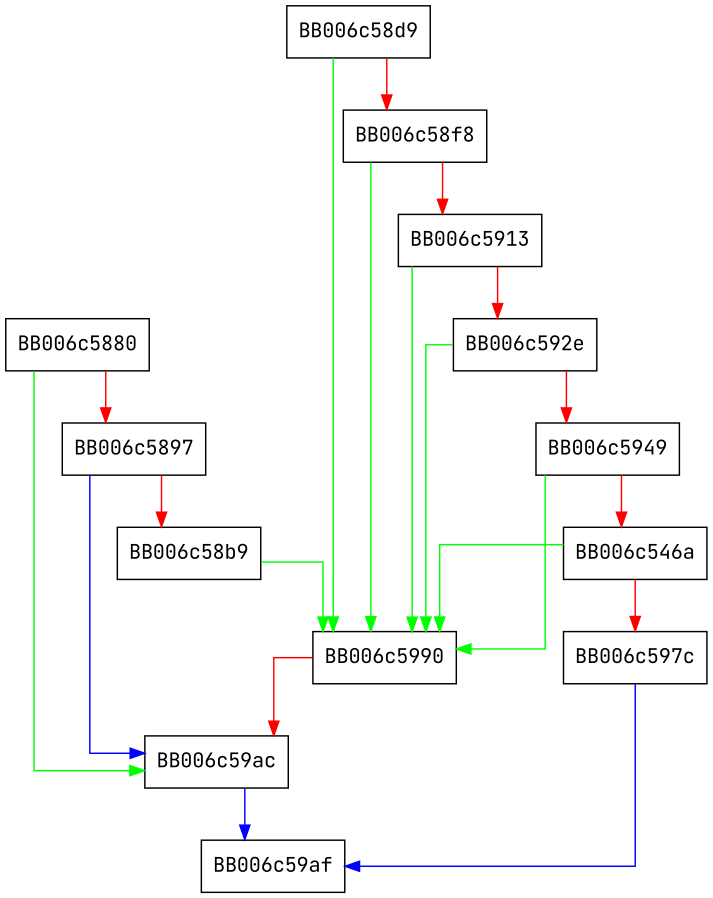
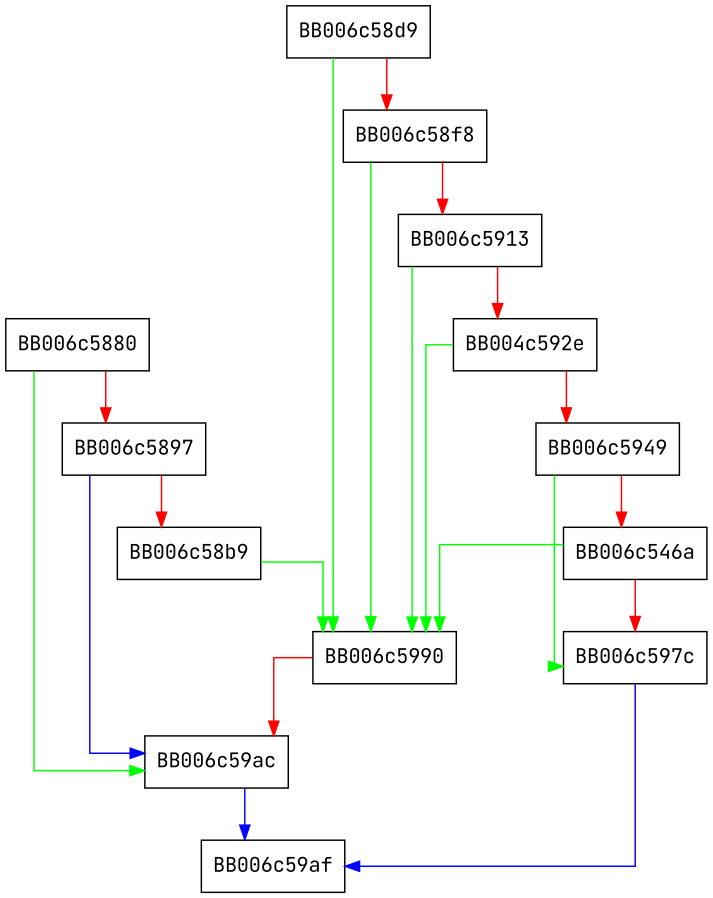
(525, 345) -> (525, 345)
(545, 599) -> (554, 571)
